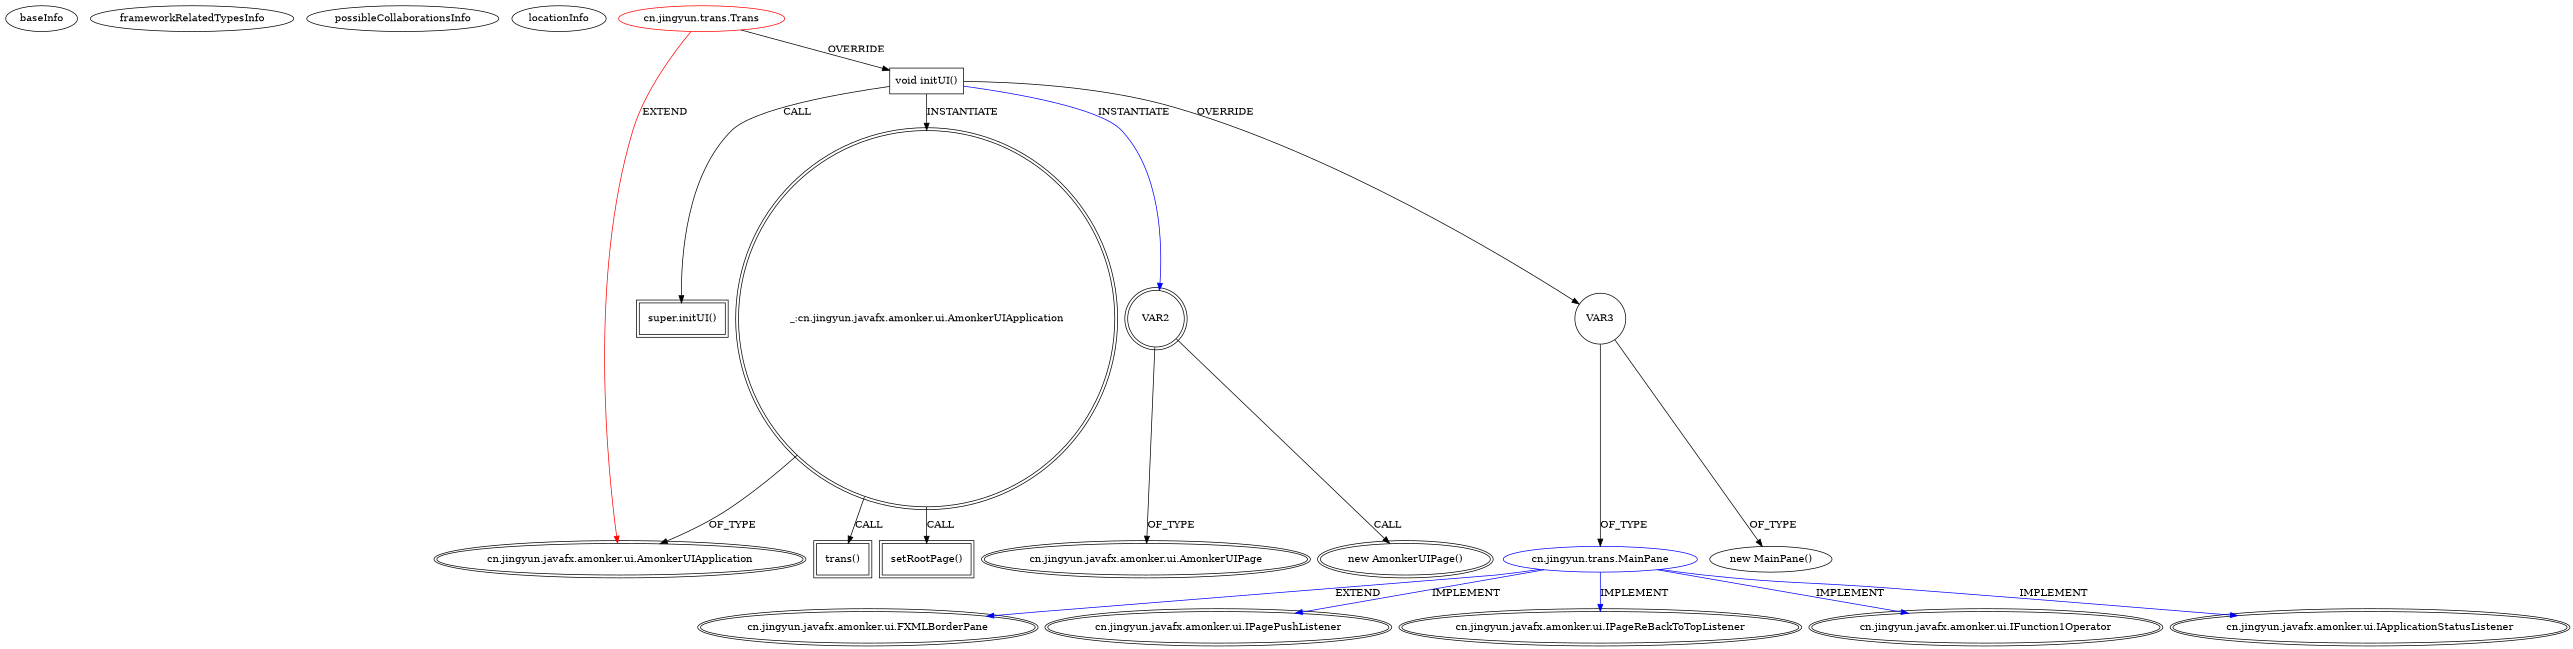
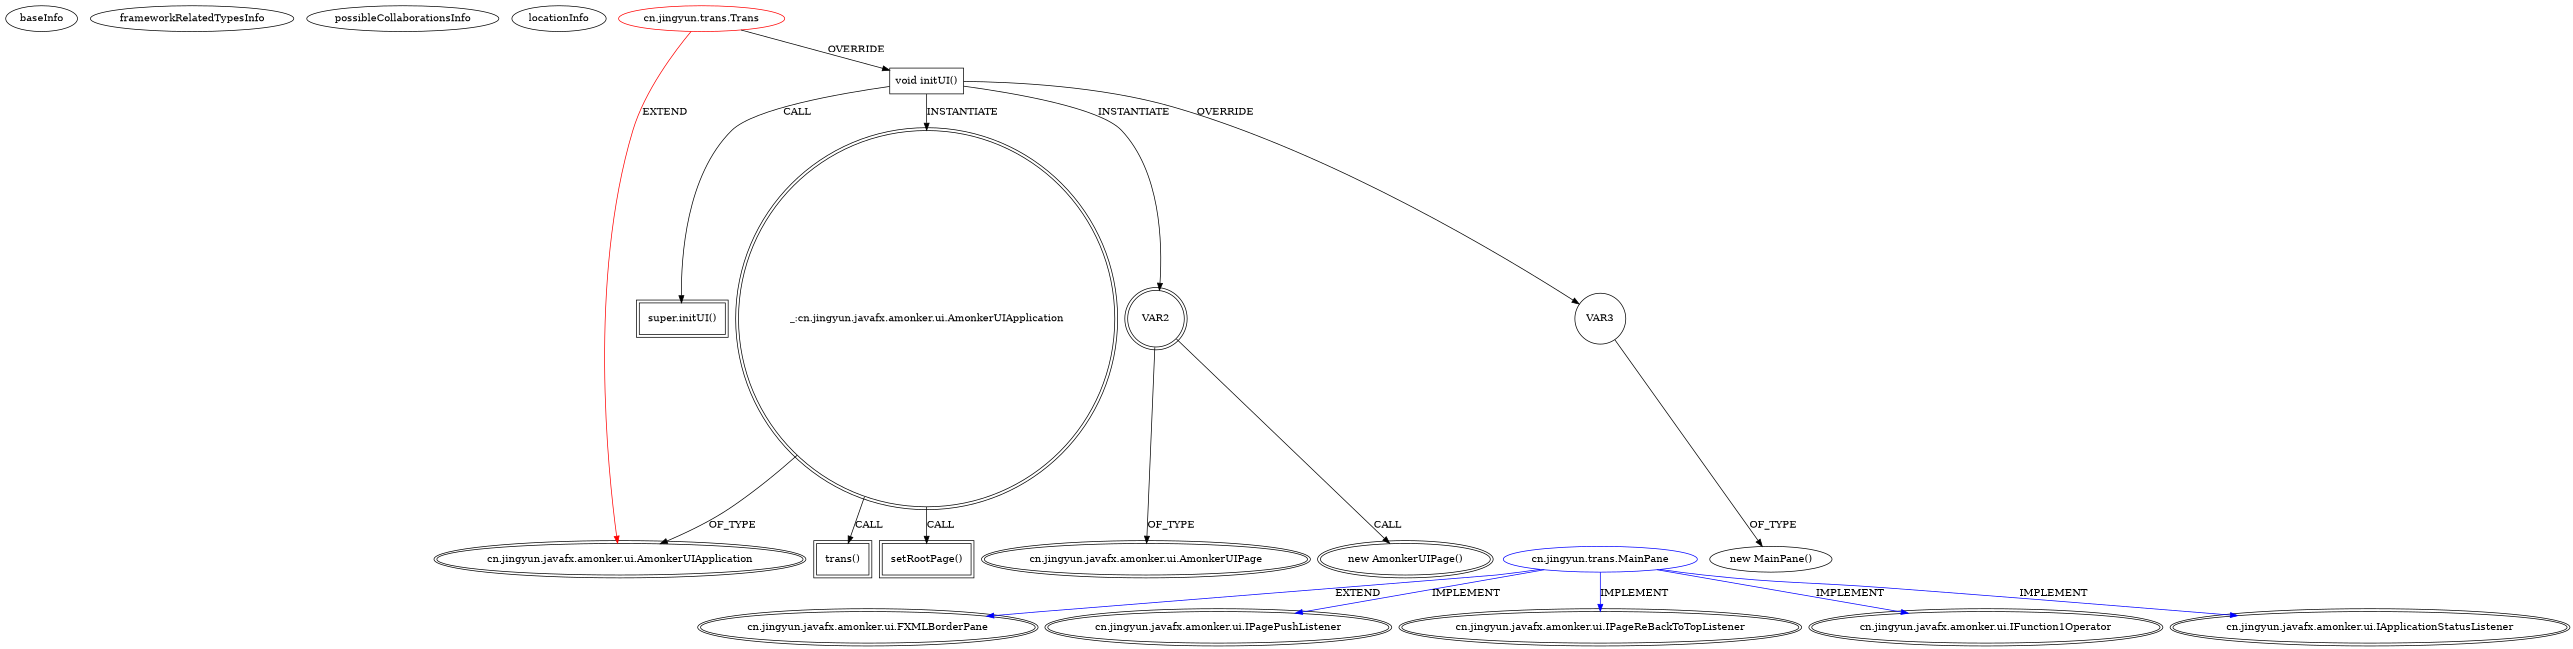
(1120, 129) -> (1120, 129)
(1600, 442) -> none
